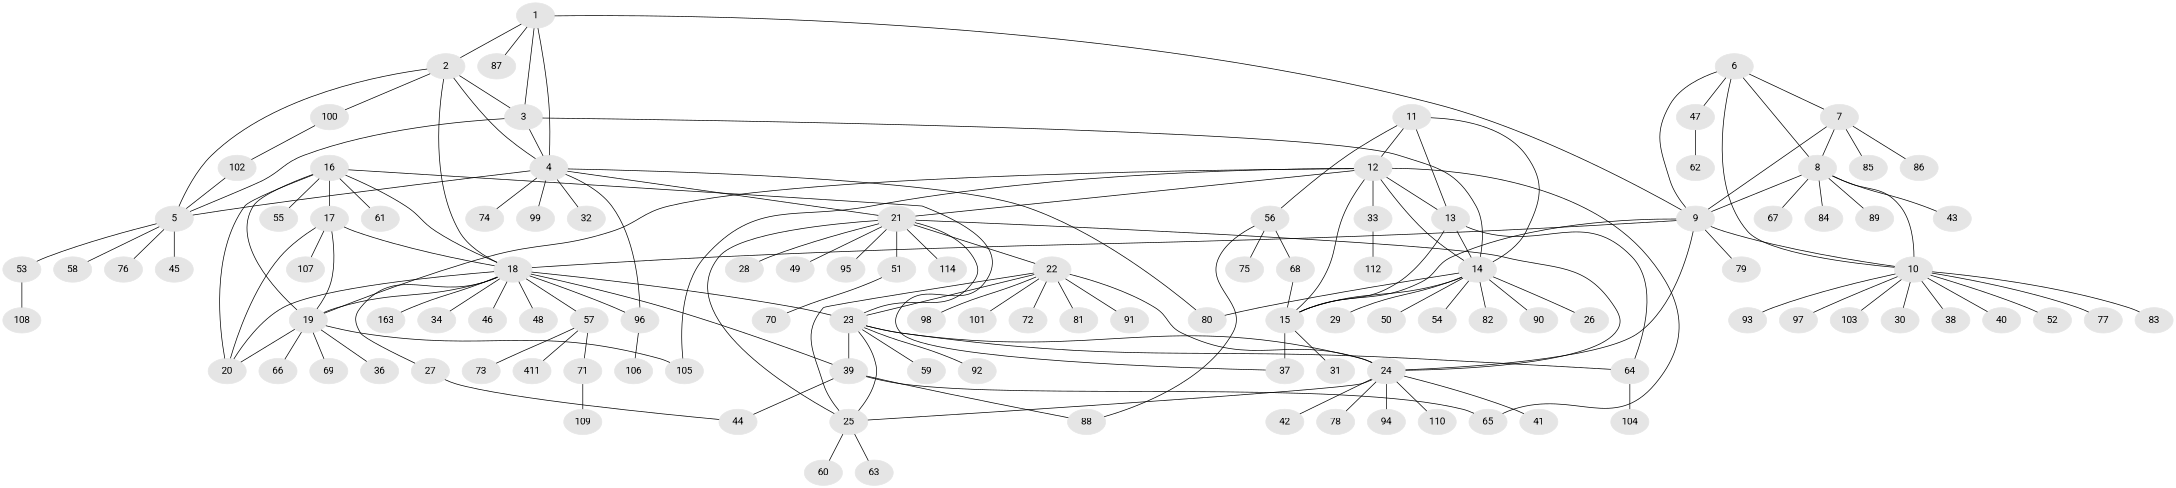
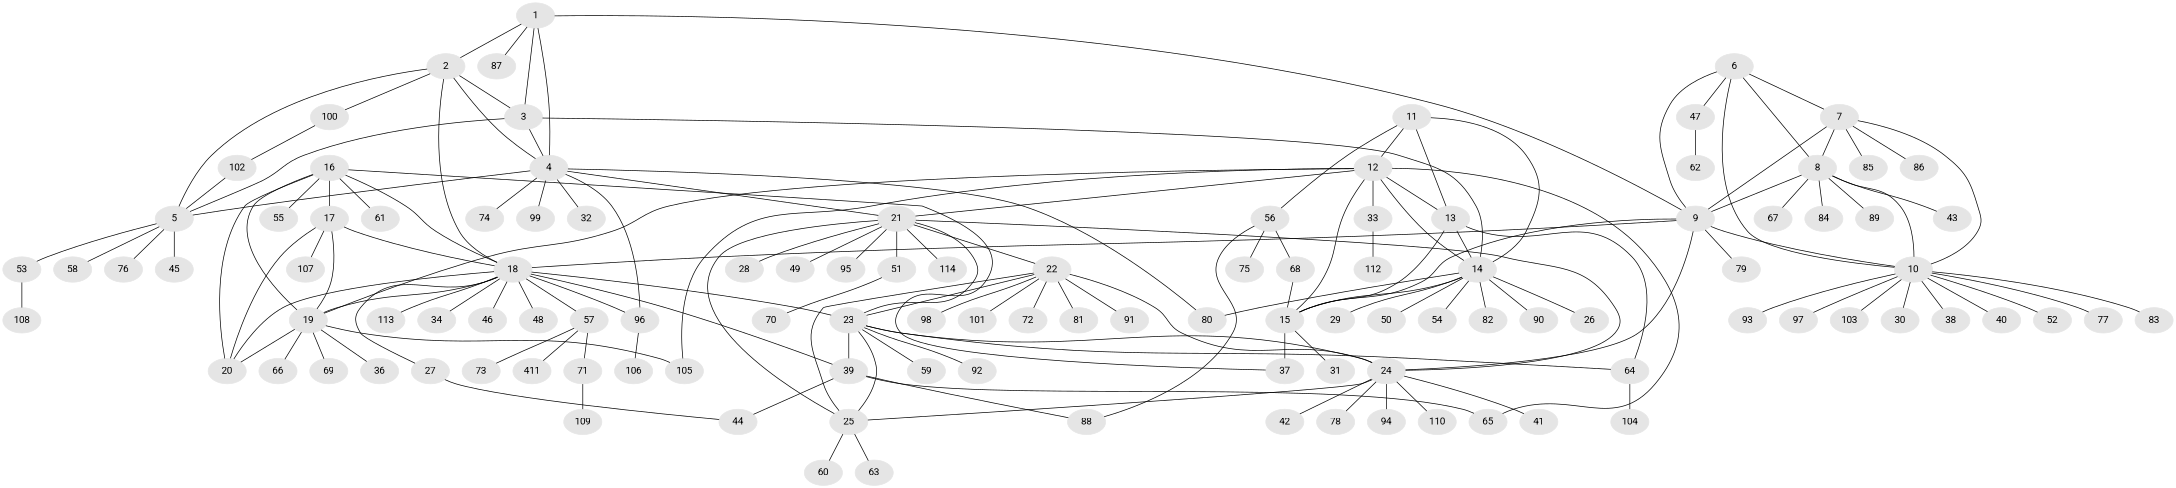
none -> (1963, 173)
(386, 320) -> (386, 320)
